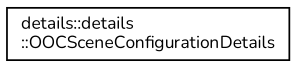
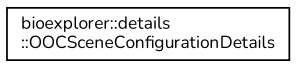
(148, 34) -> (148, 34)
